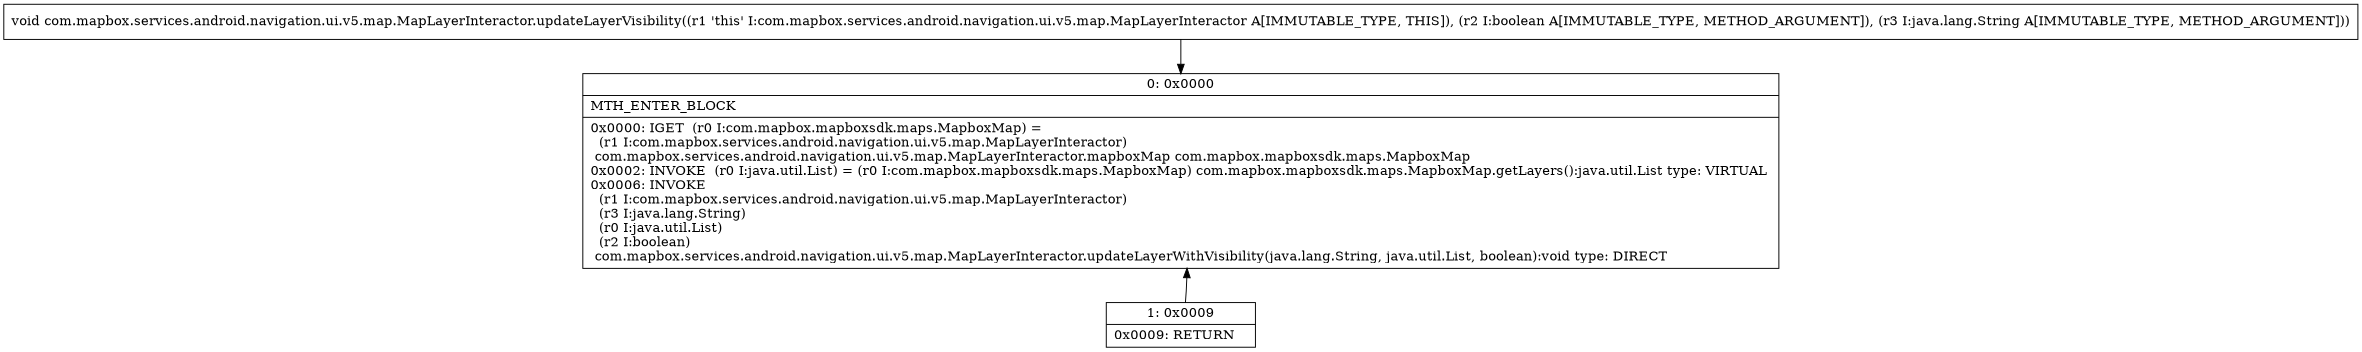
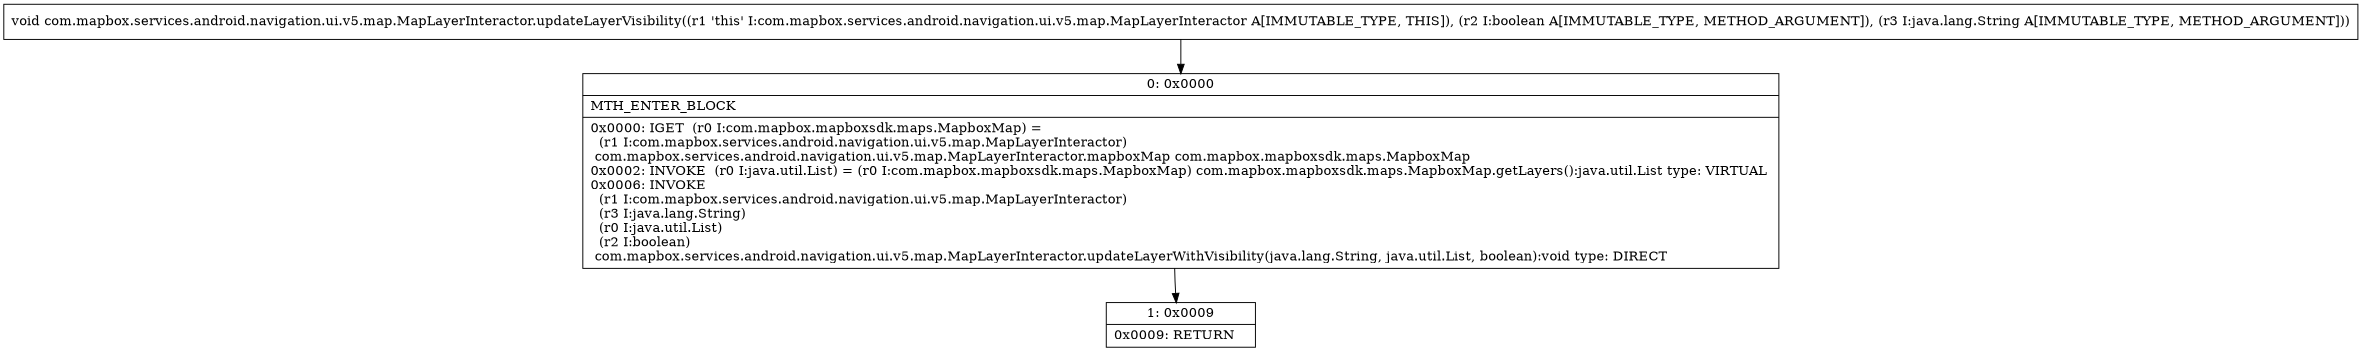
(1186, 290) -> (1175, 281)
